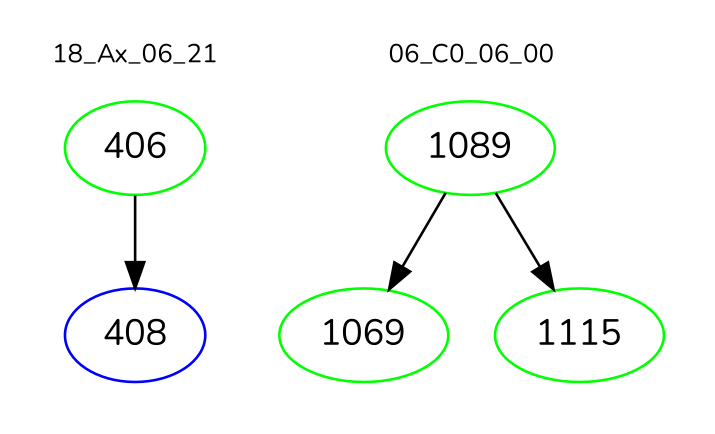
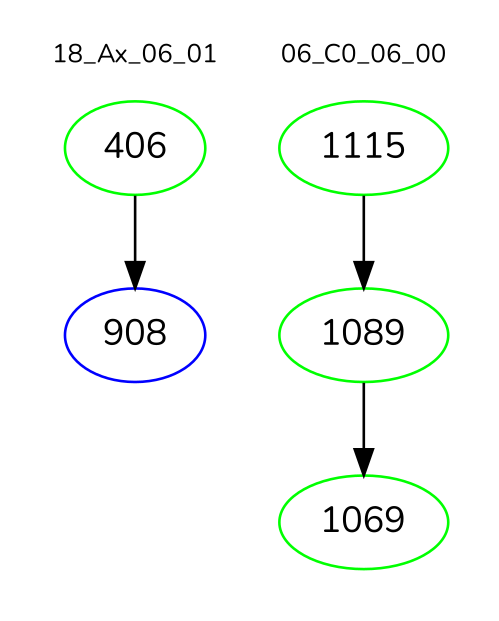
(135, 56) -> (135, 56)
(518, 230) -> (364, 229)
(135, 335) -> (135, 335)
